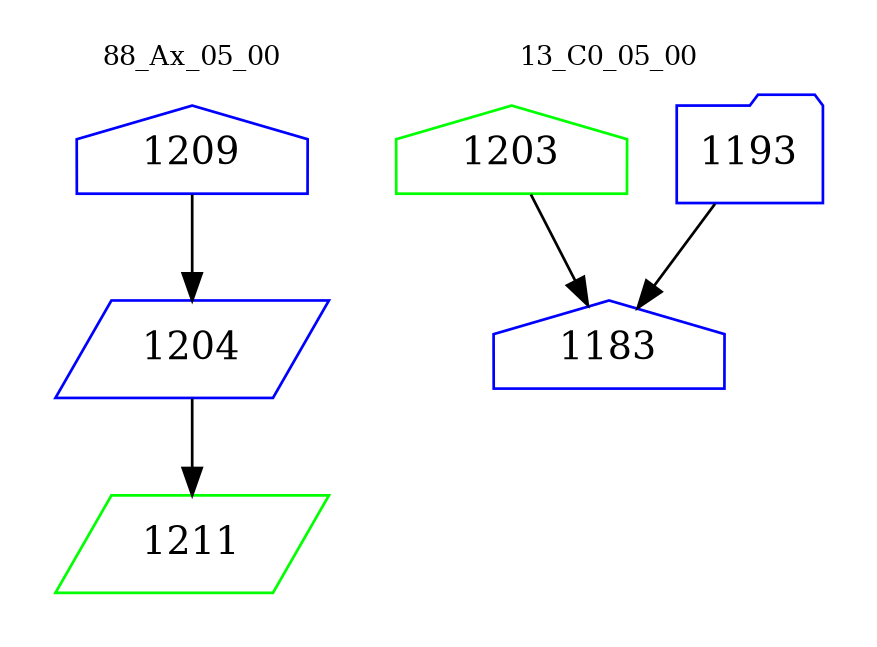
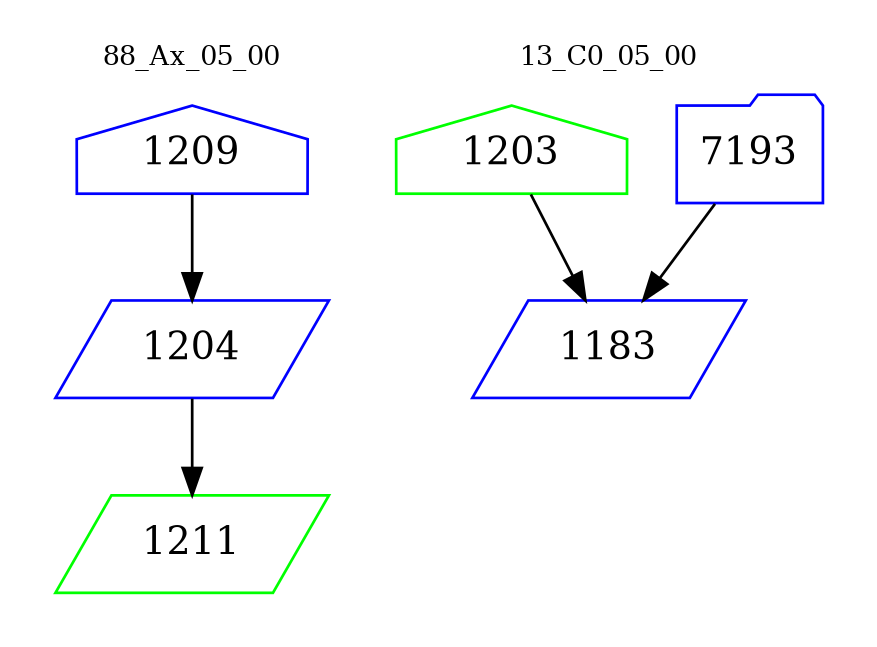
(750, 154) -> (750, 154)
(609, 349) -> (609, 349)
